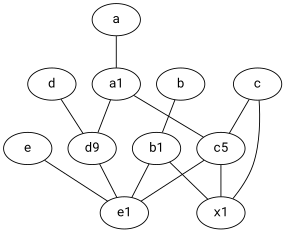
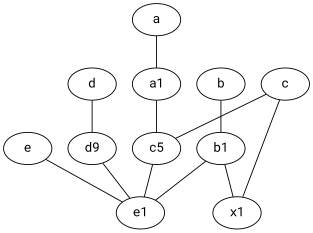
(104, 116) -> none
(221, 181) -> none
